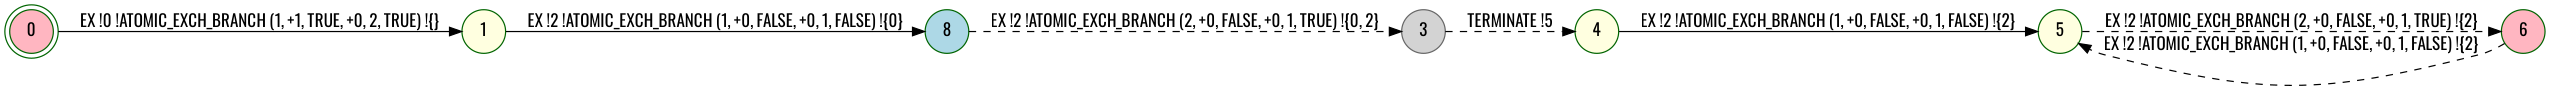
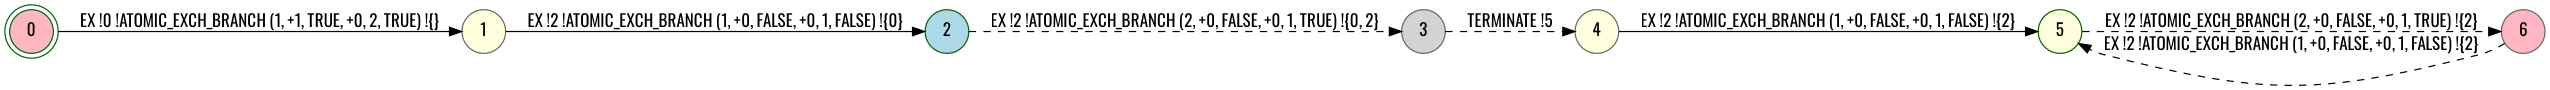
(484, 32) -> (484, 32)
(947, 32) -> (947, 32)
(1597, 32) -> (1597, 32)
(2523, 32) -> (2523, 32)
